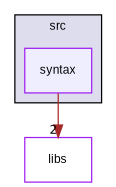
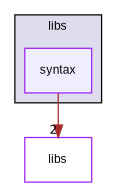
(58, 27) -> (58, 27)
